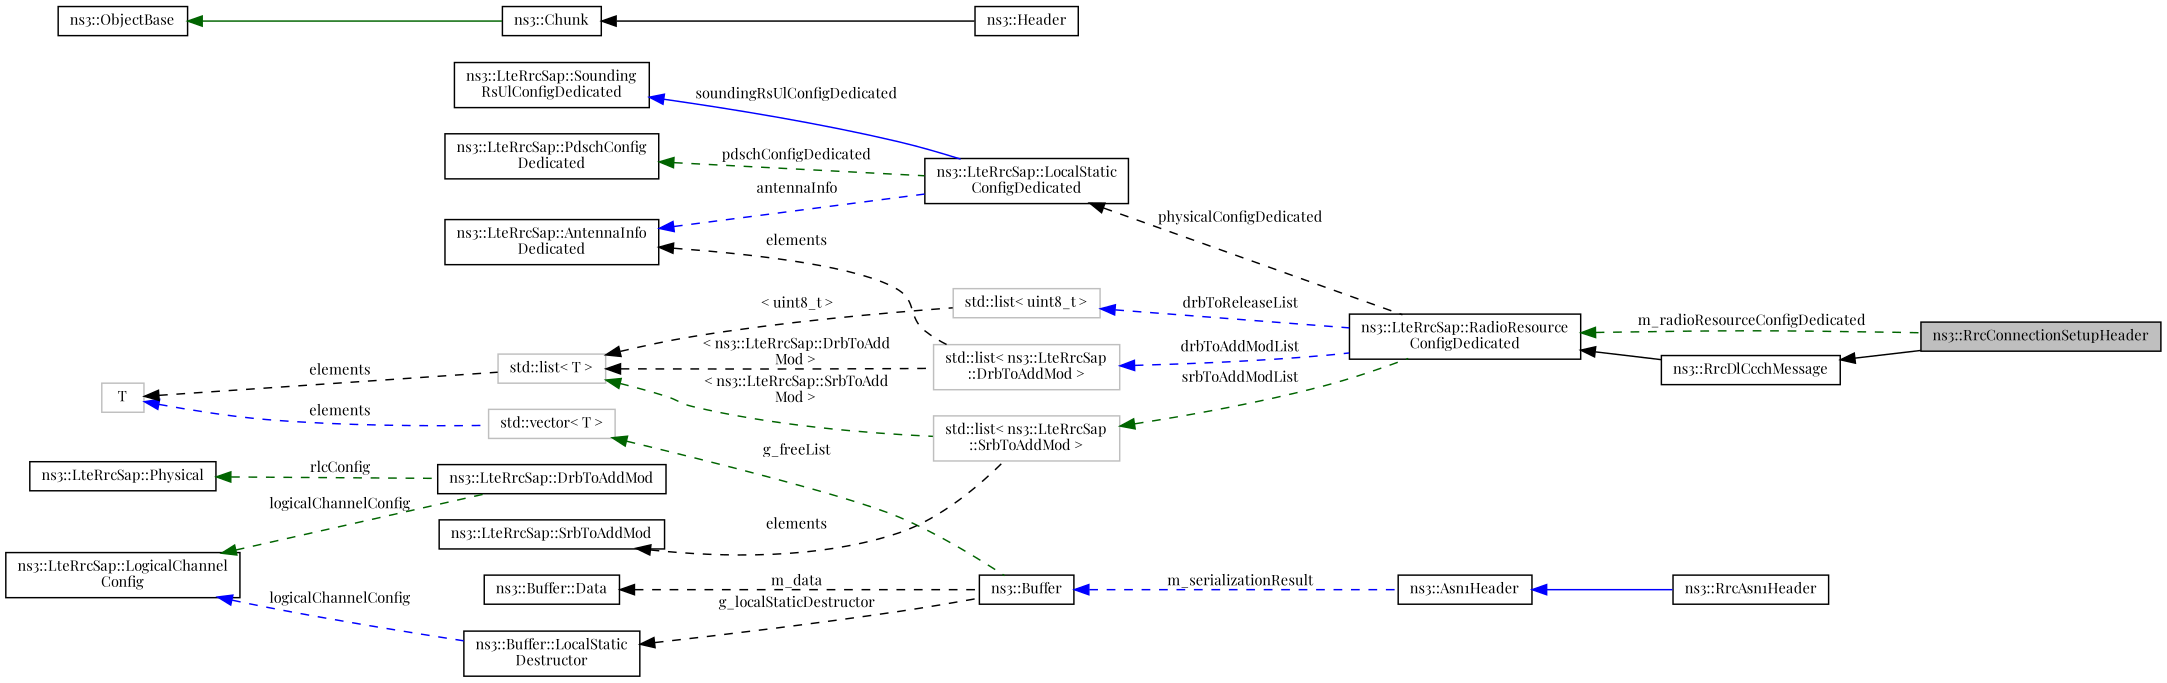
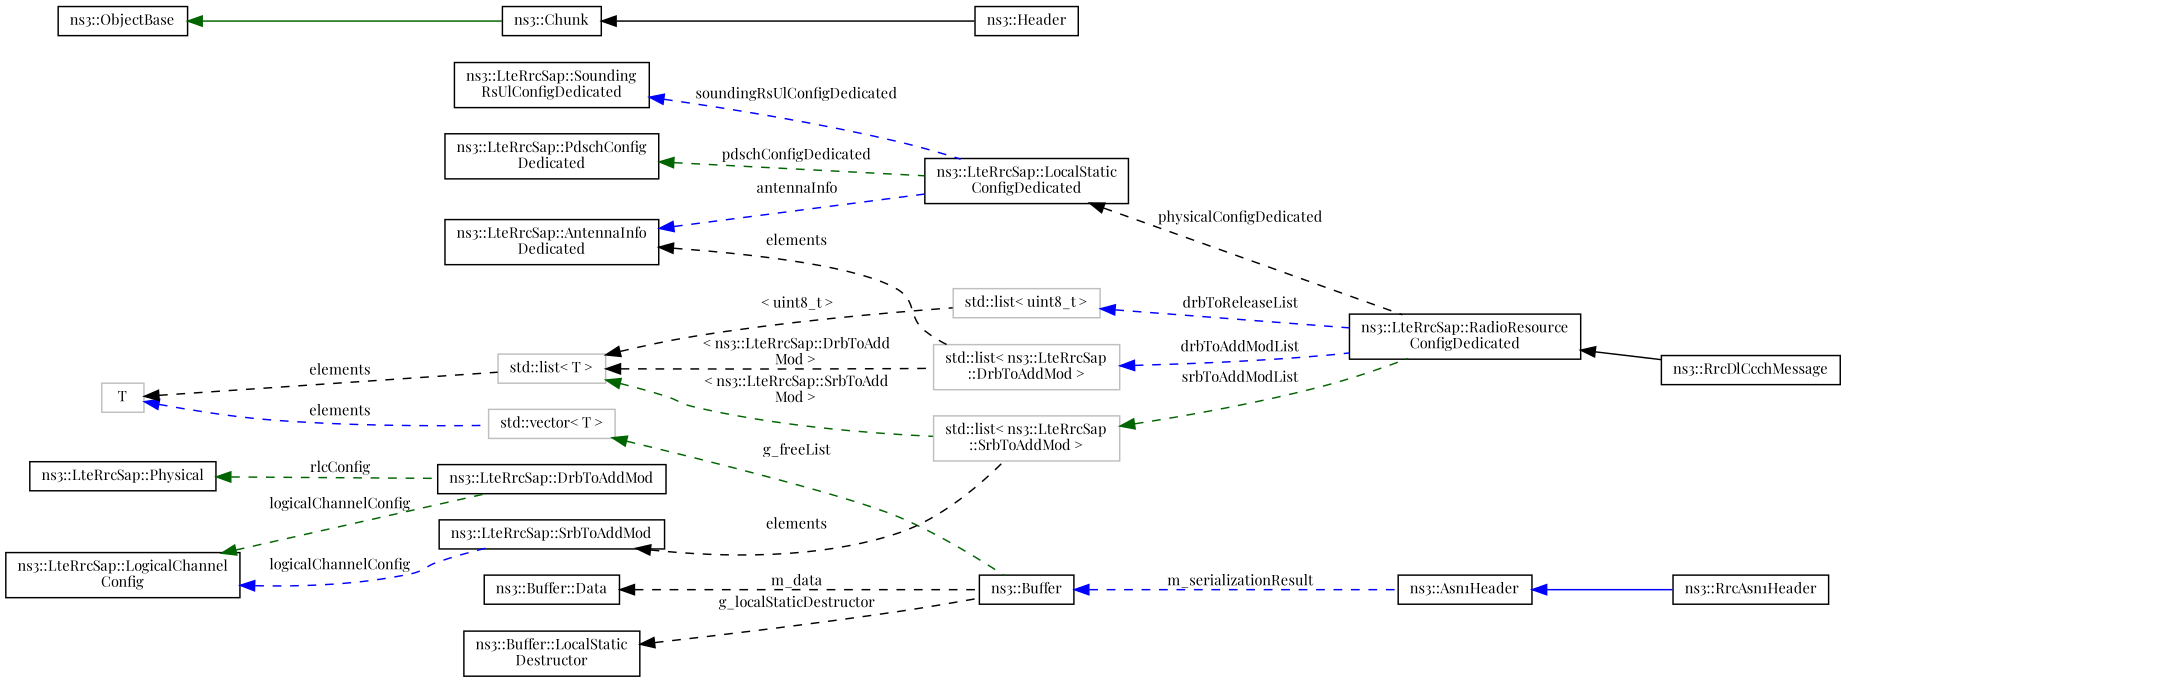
(813, 124) -> (813, 124)
(2041, 337) -> none
(348, 622) -> (373, 580)
